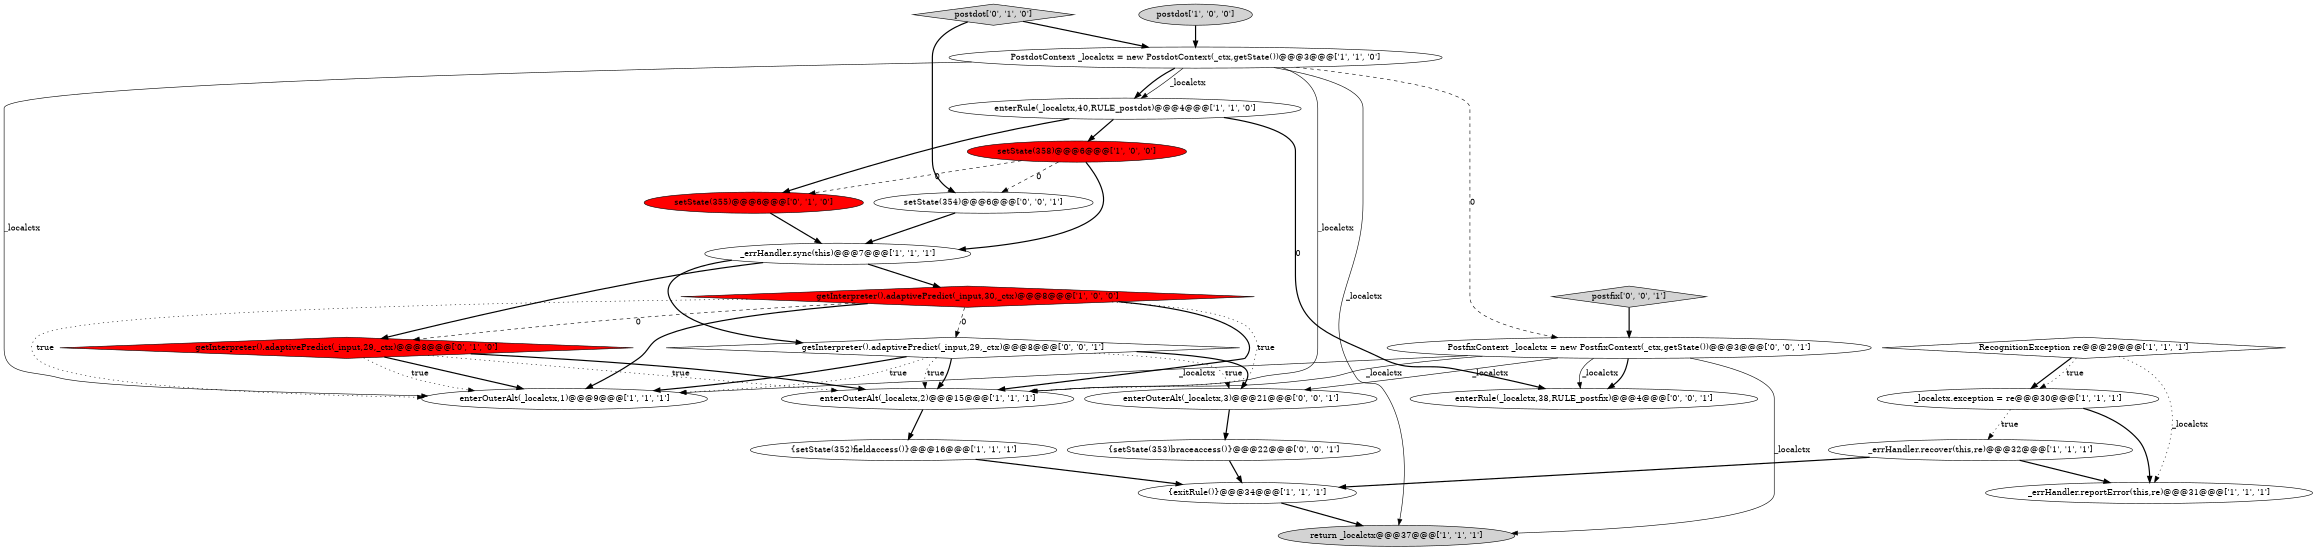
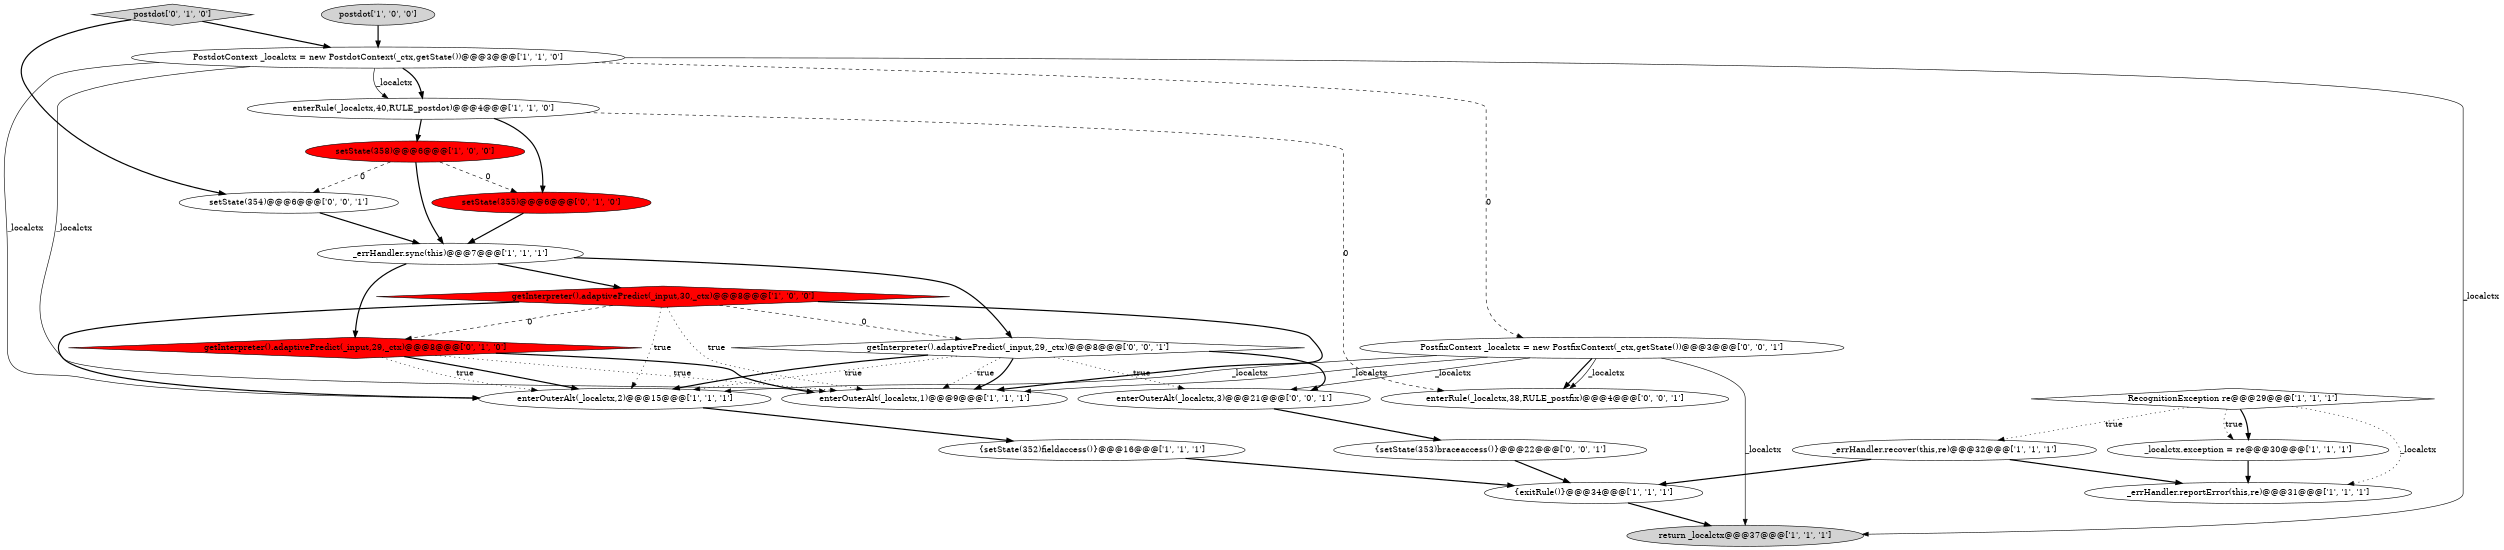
(1629, 297) -> none
(1307, 314) -> (1119, 130)
(2001, 422) -> (2096, 423)
